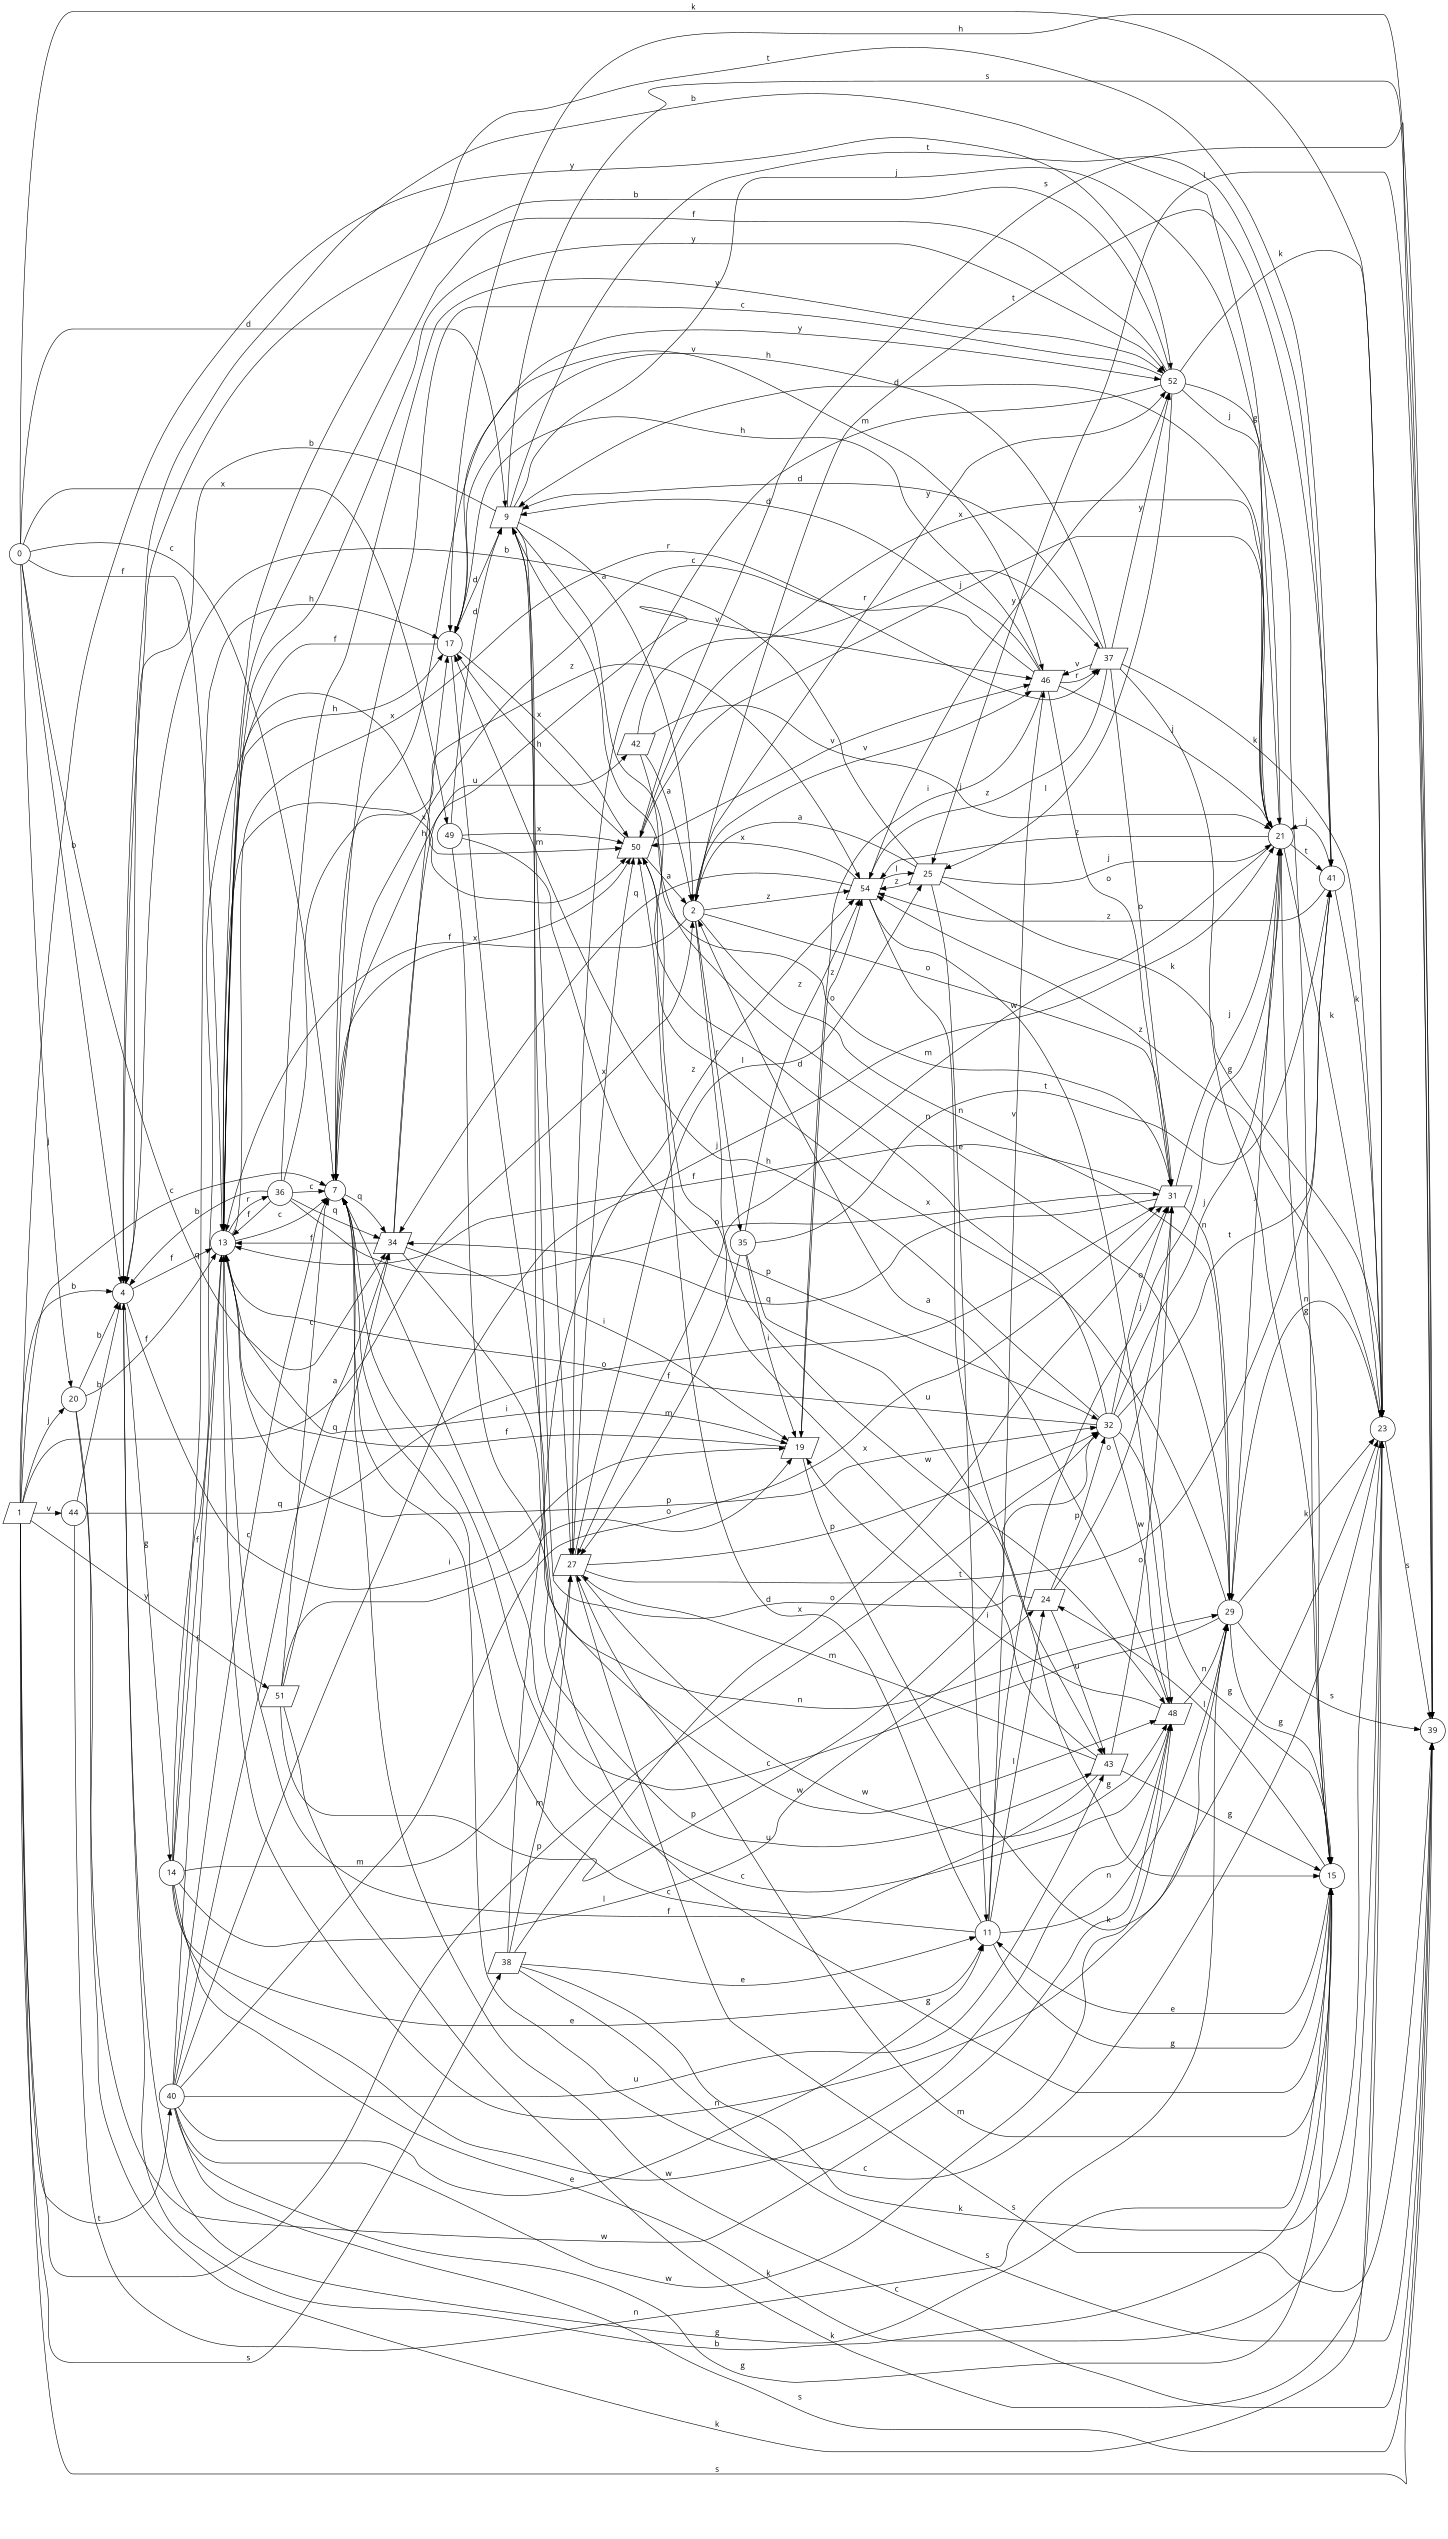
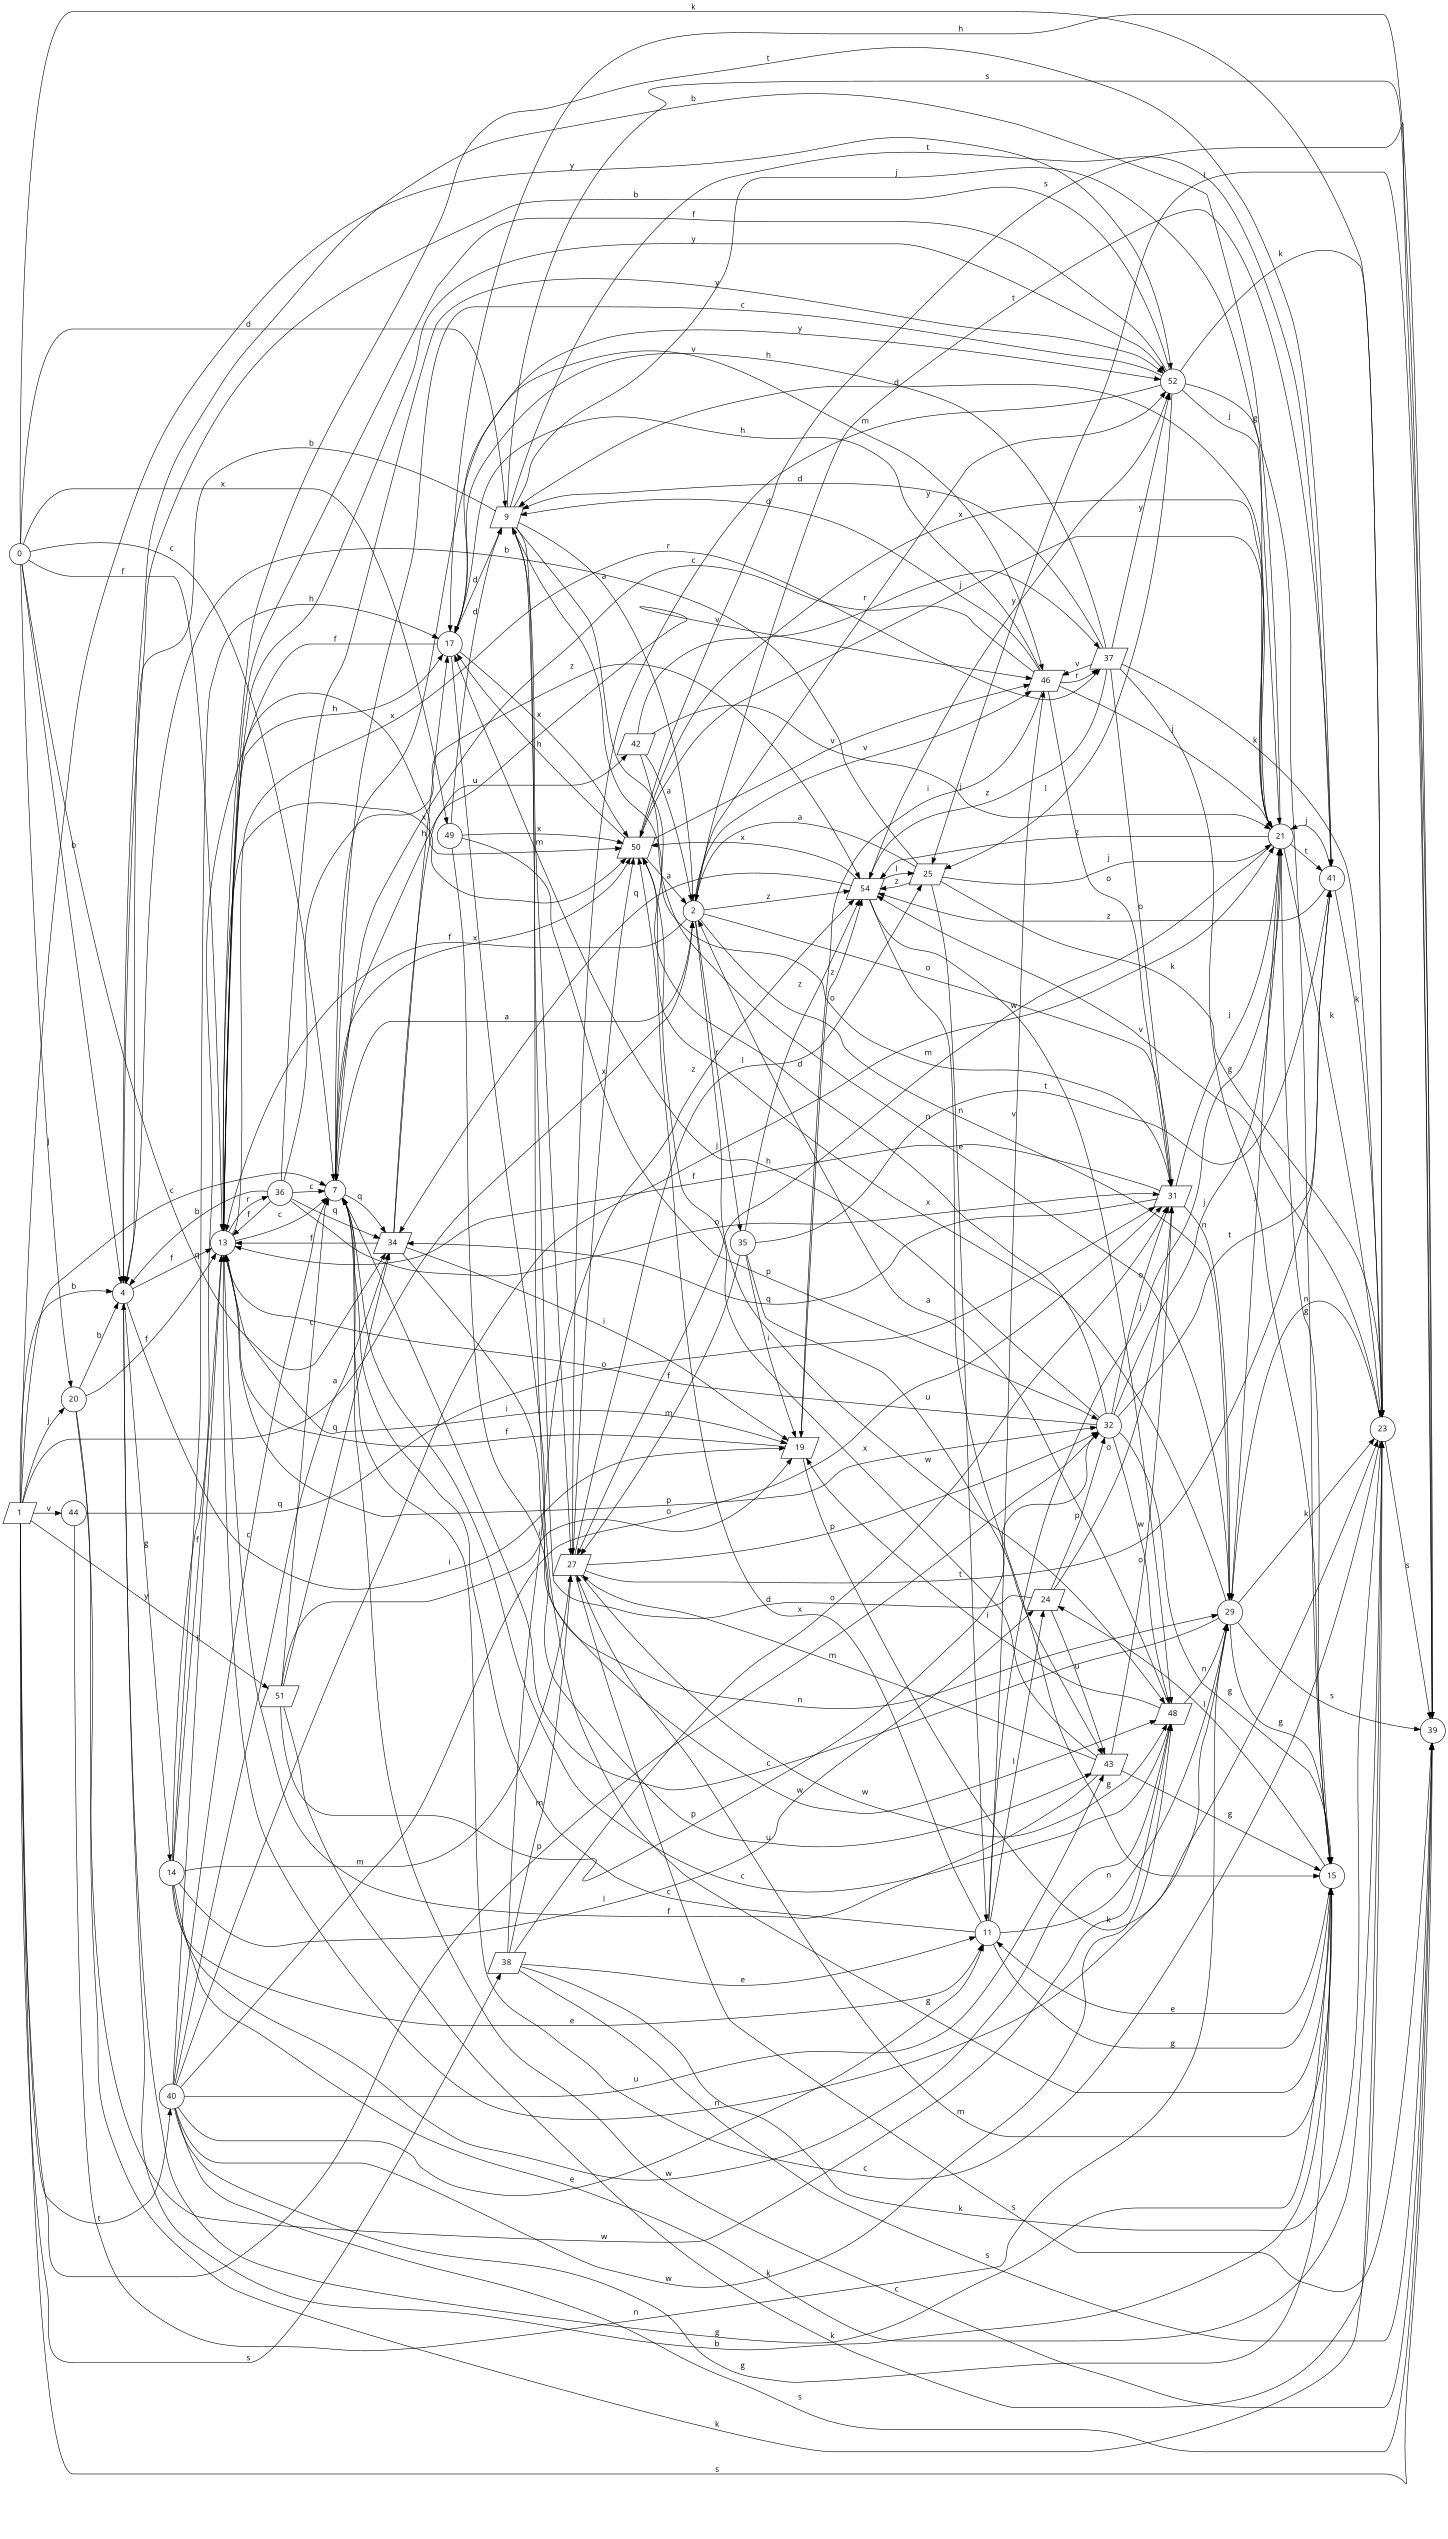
none -> (473, 1021)
(1141, 1030) -> (1141, 1030)
(98, 1405) -> none
